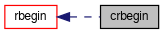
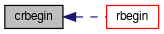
(85, 17) -> (91, 17)
